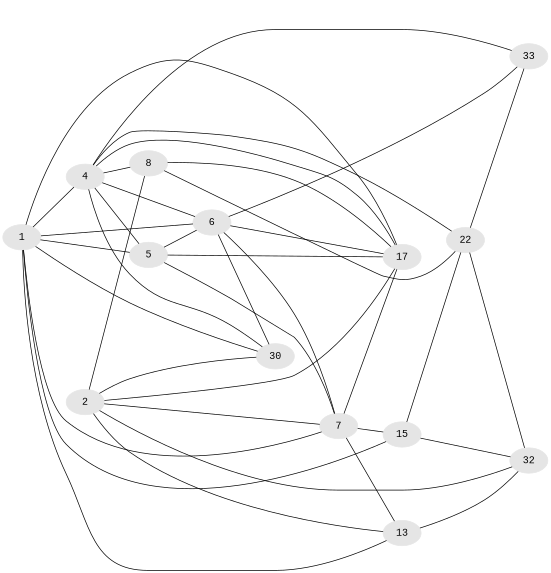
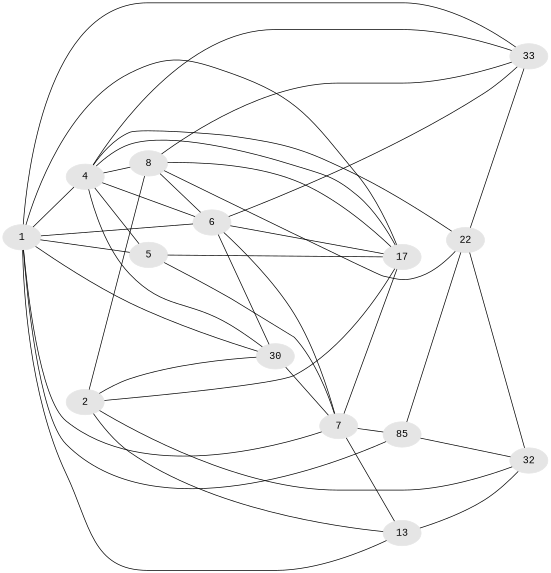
none -> (199, 3)
none -> (330, 84)
(180, 239) -> (180, 193)
(212, 414) -> (307, 391)
(402, 434) -> (402, 434)
